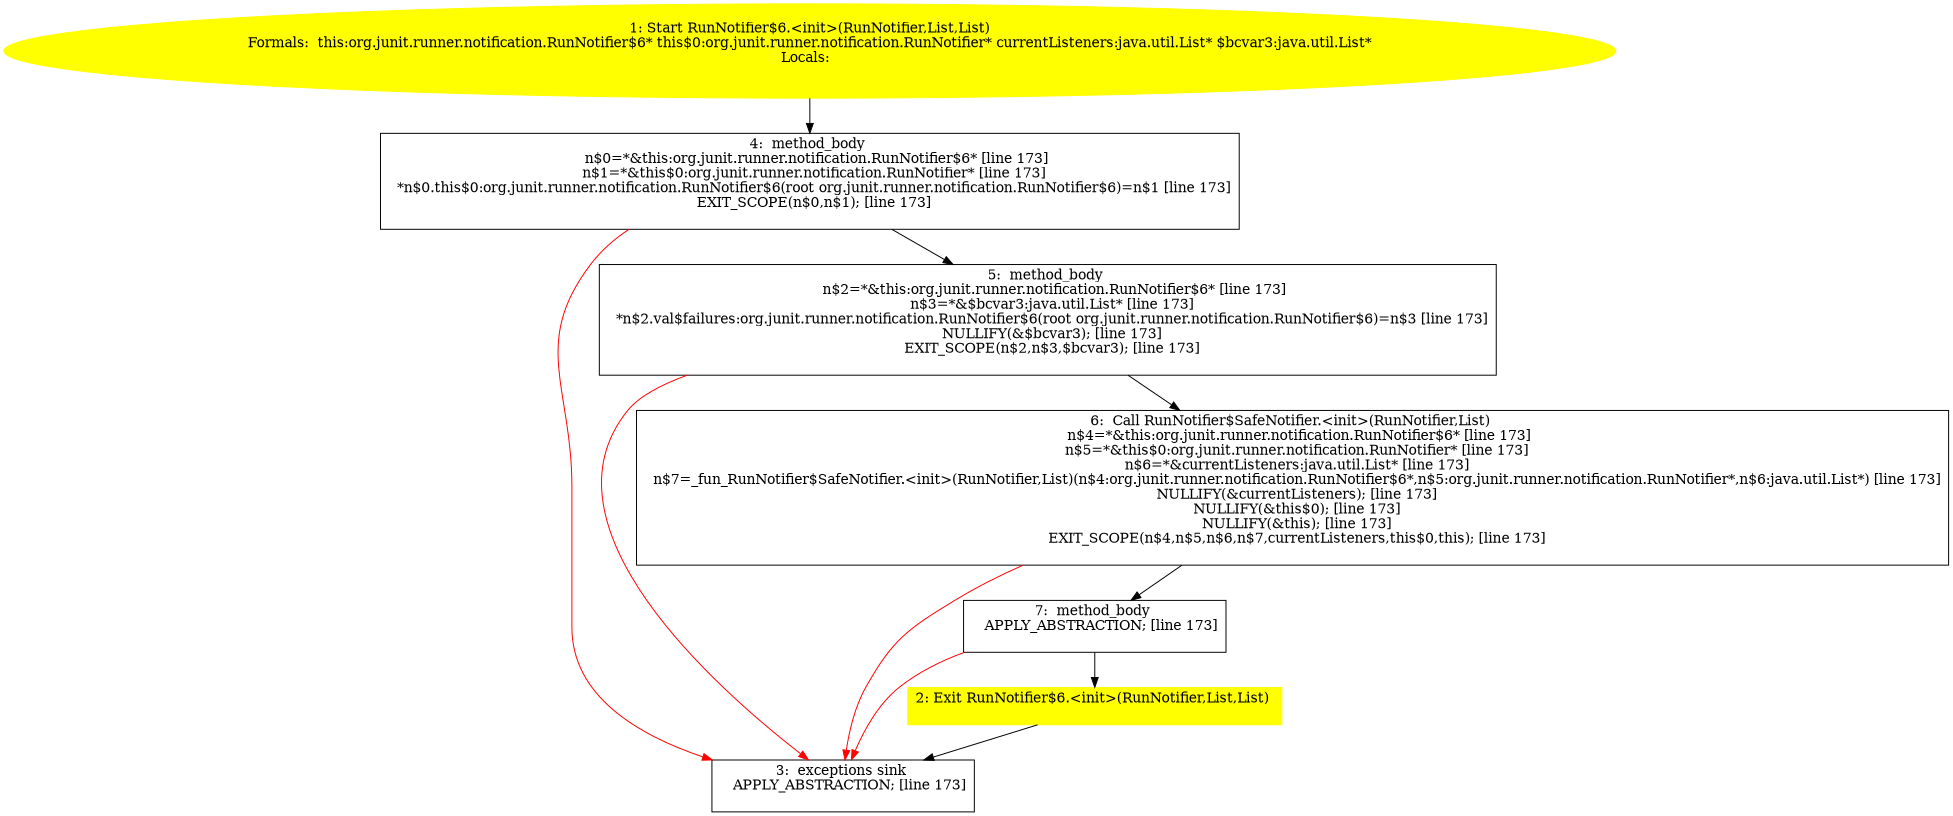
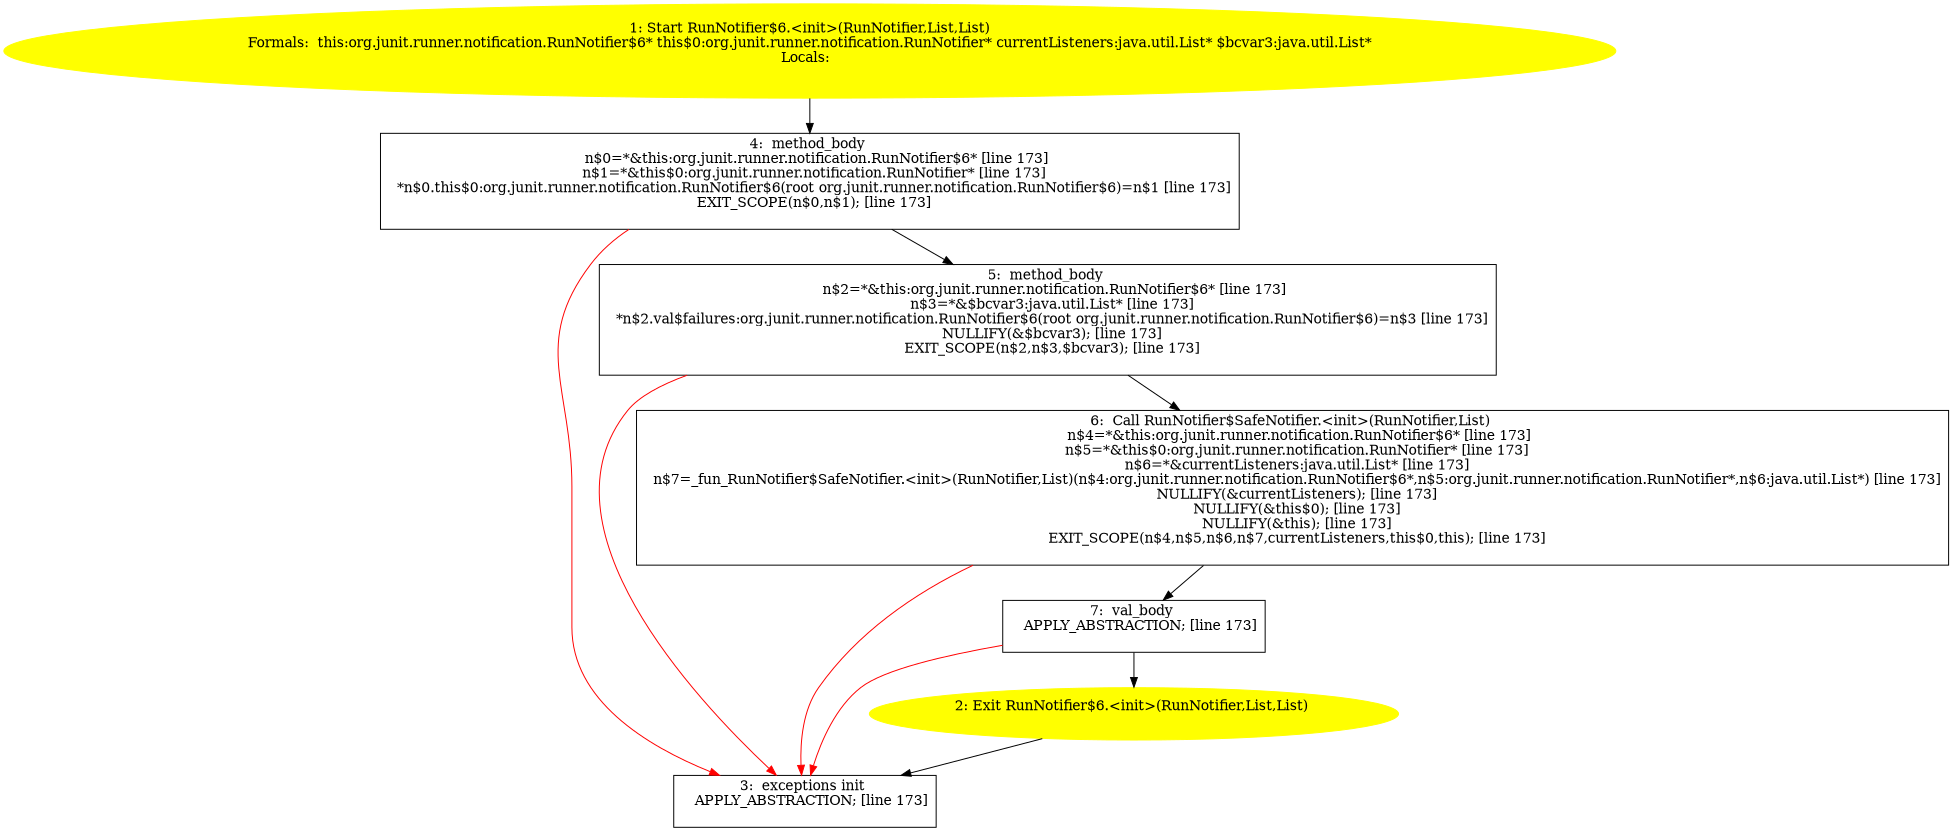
(1095, 626) -> (1134, 626)
(1095, 706) -> (1134, 714)
(843, 786) -> (805, 801)
